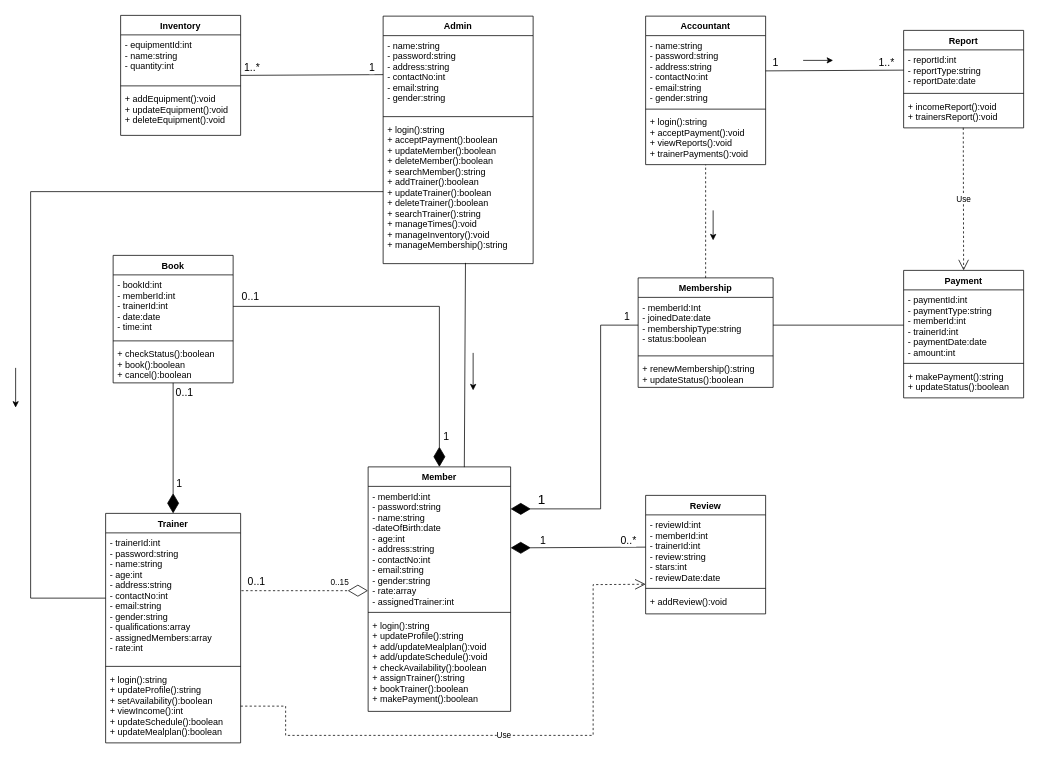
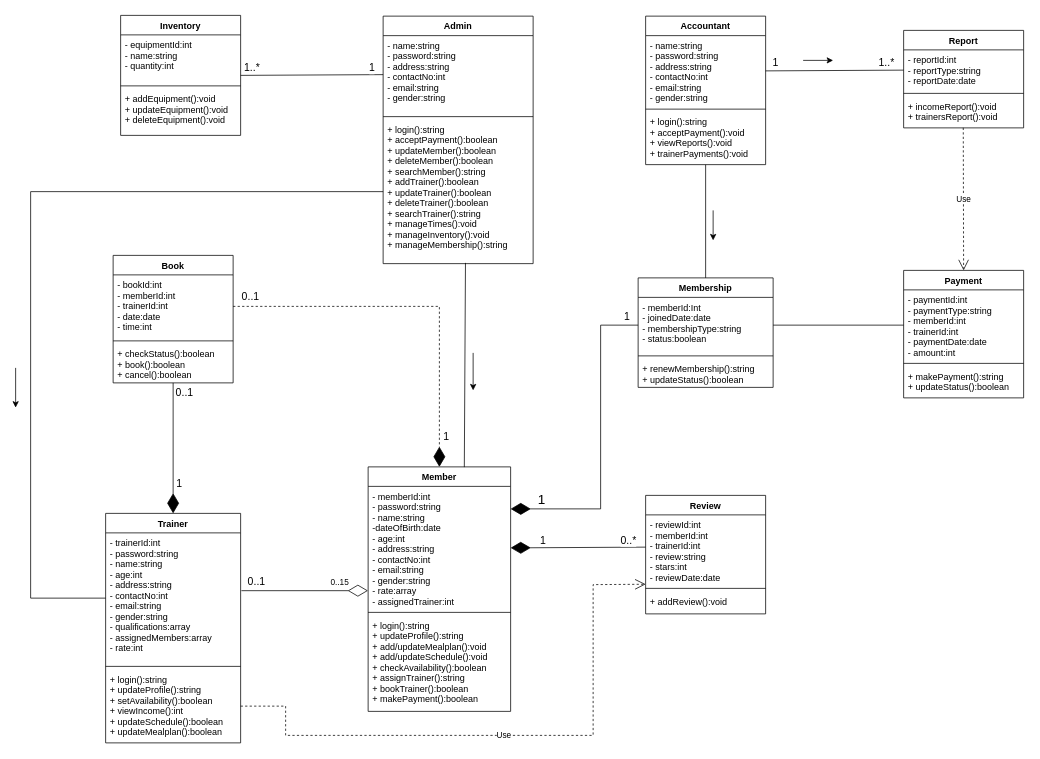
(705, 222) -> (705, 222)
(407, 306) -> (407, 306)
(295, 591) -> (295, 591)
